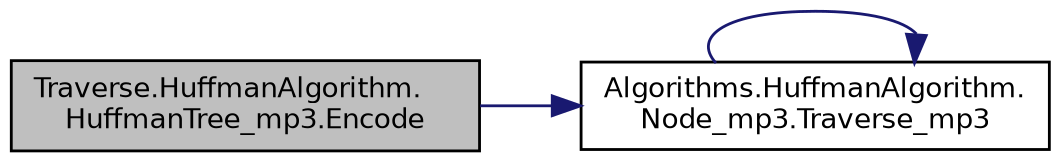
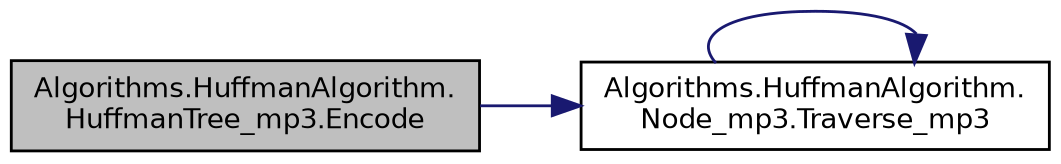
(245, 106) -> (245, 106)
